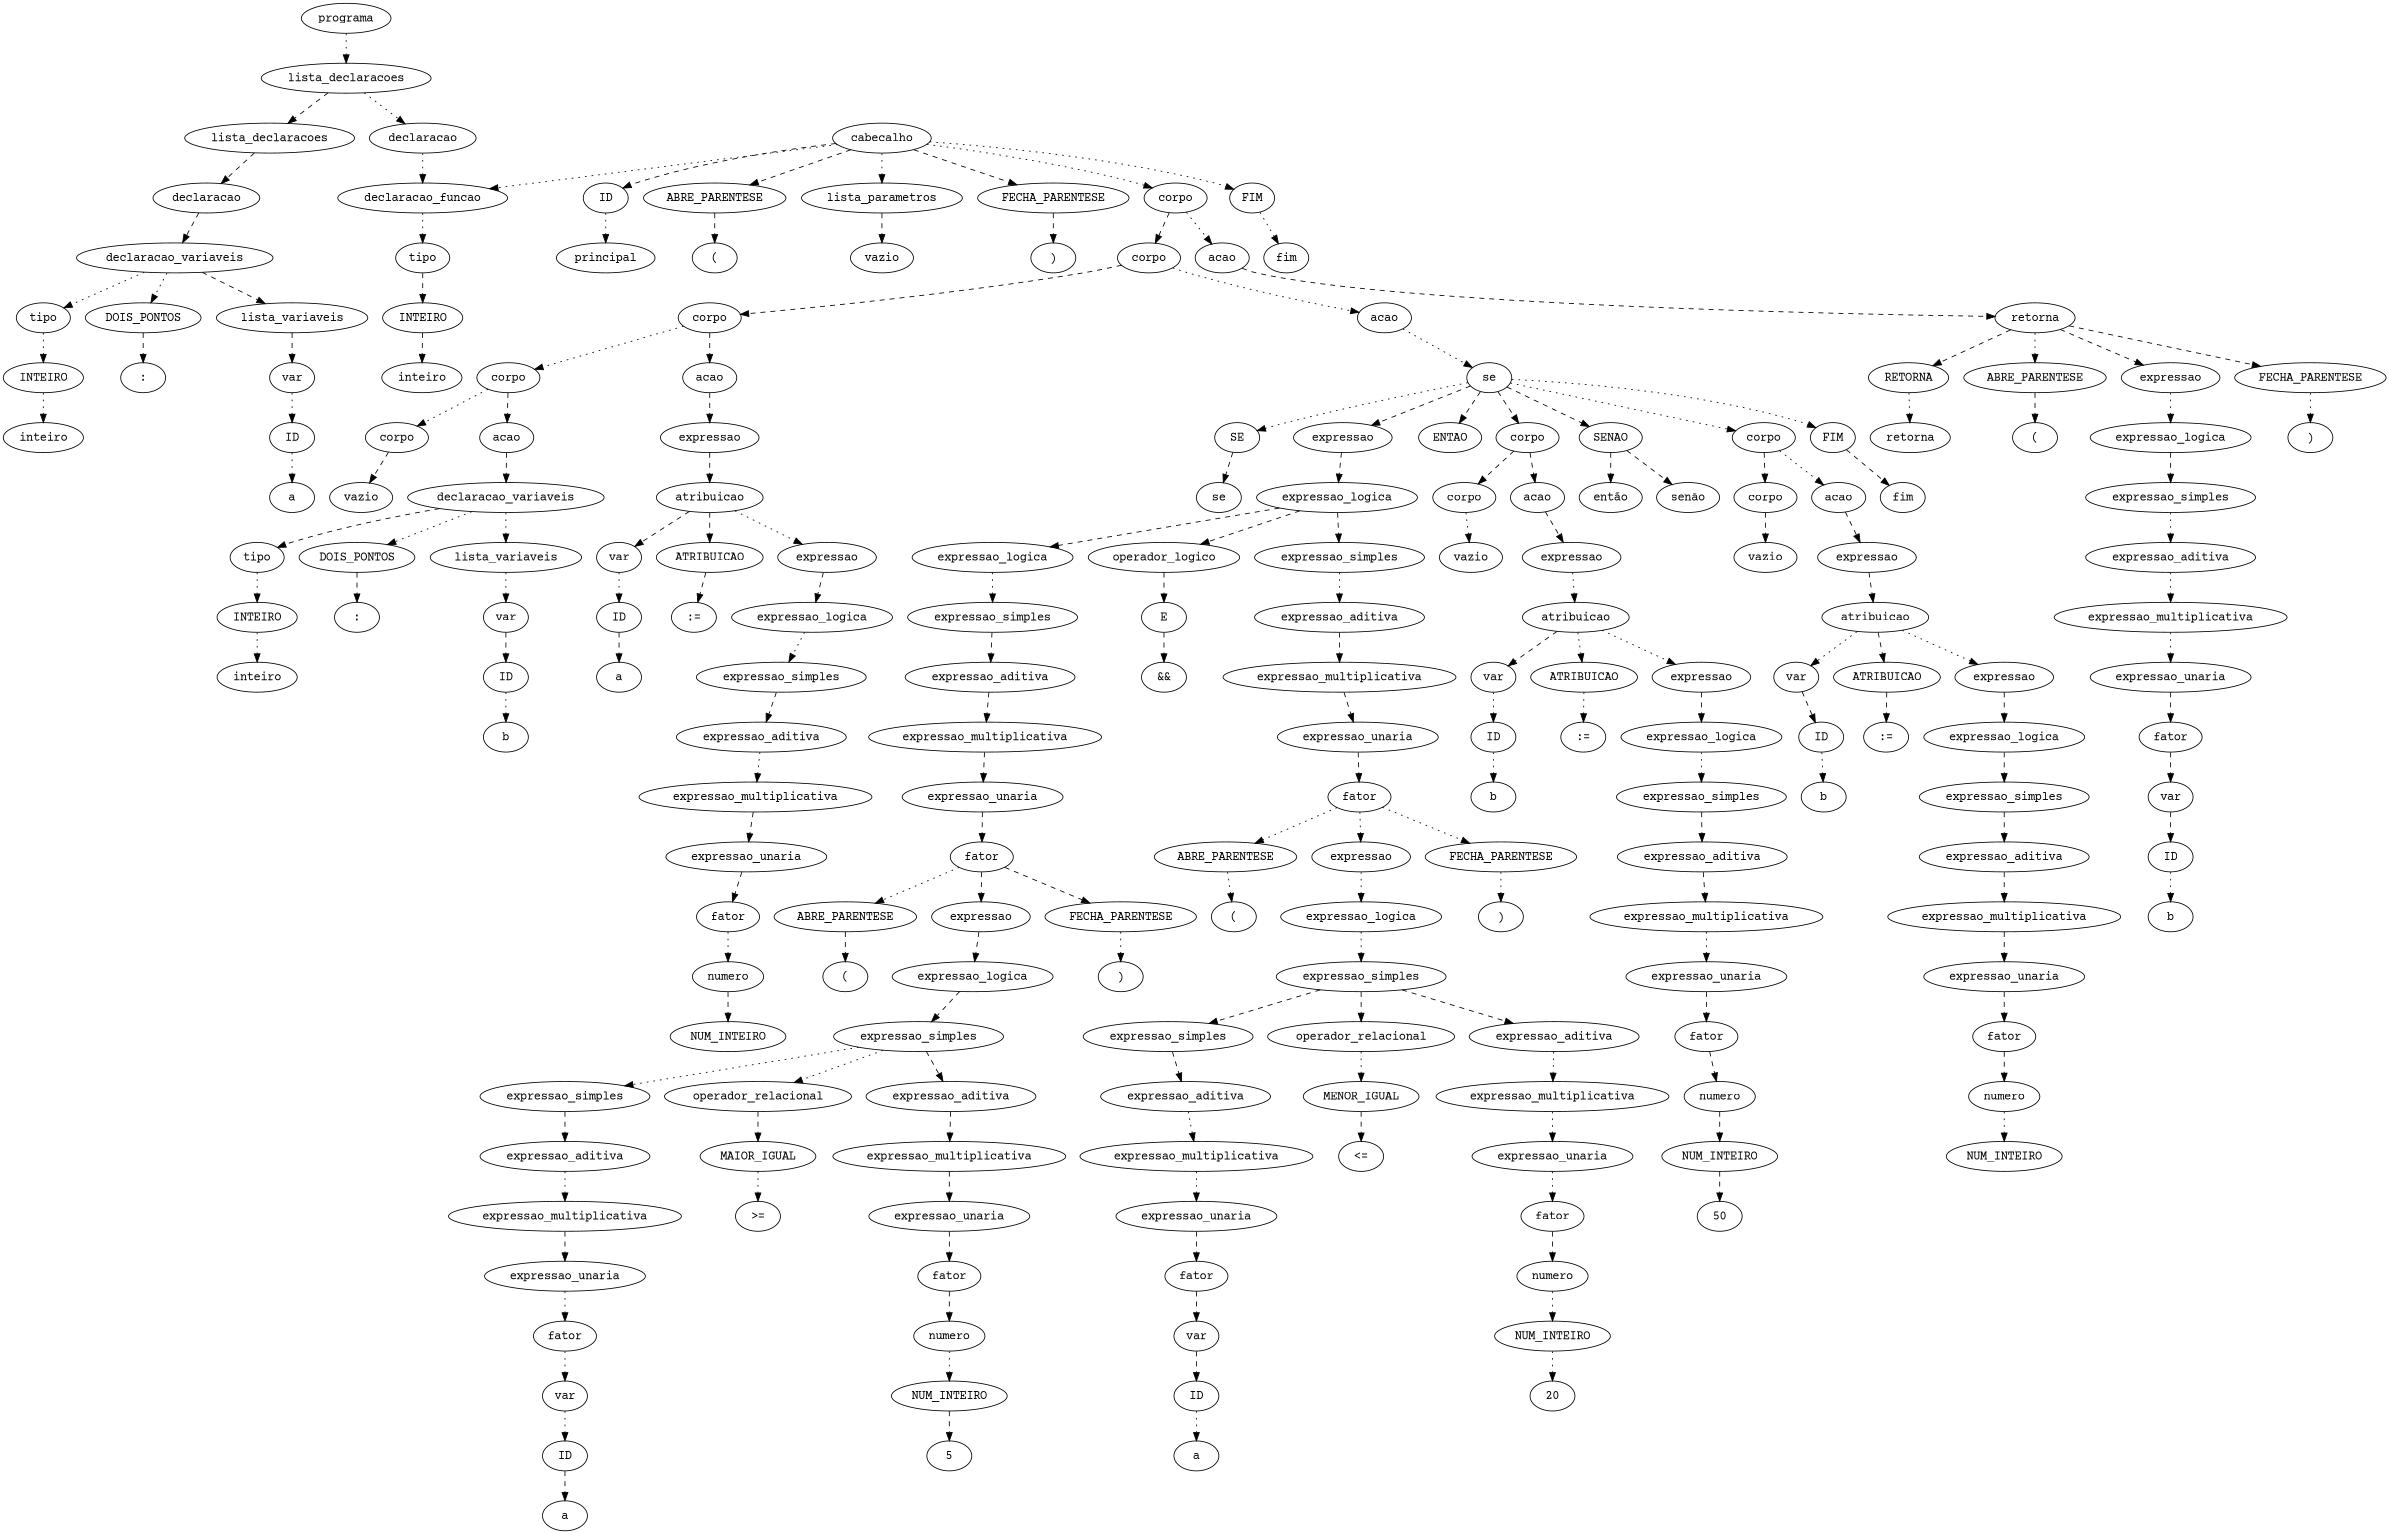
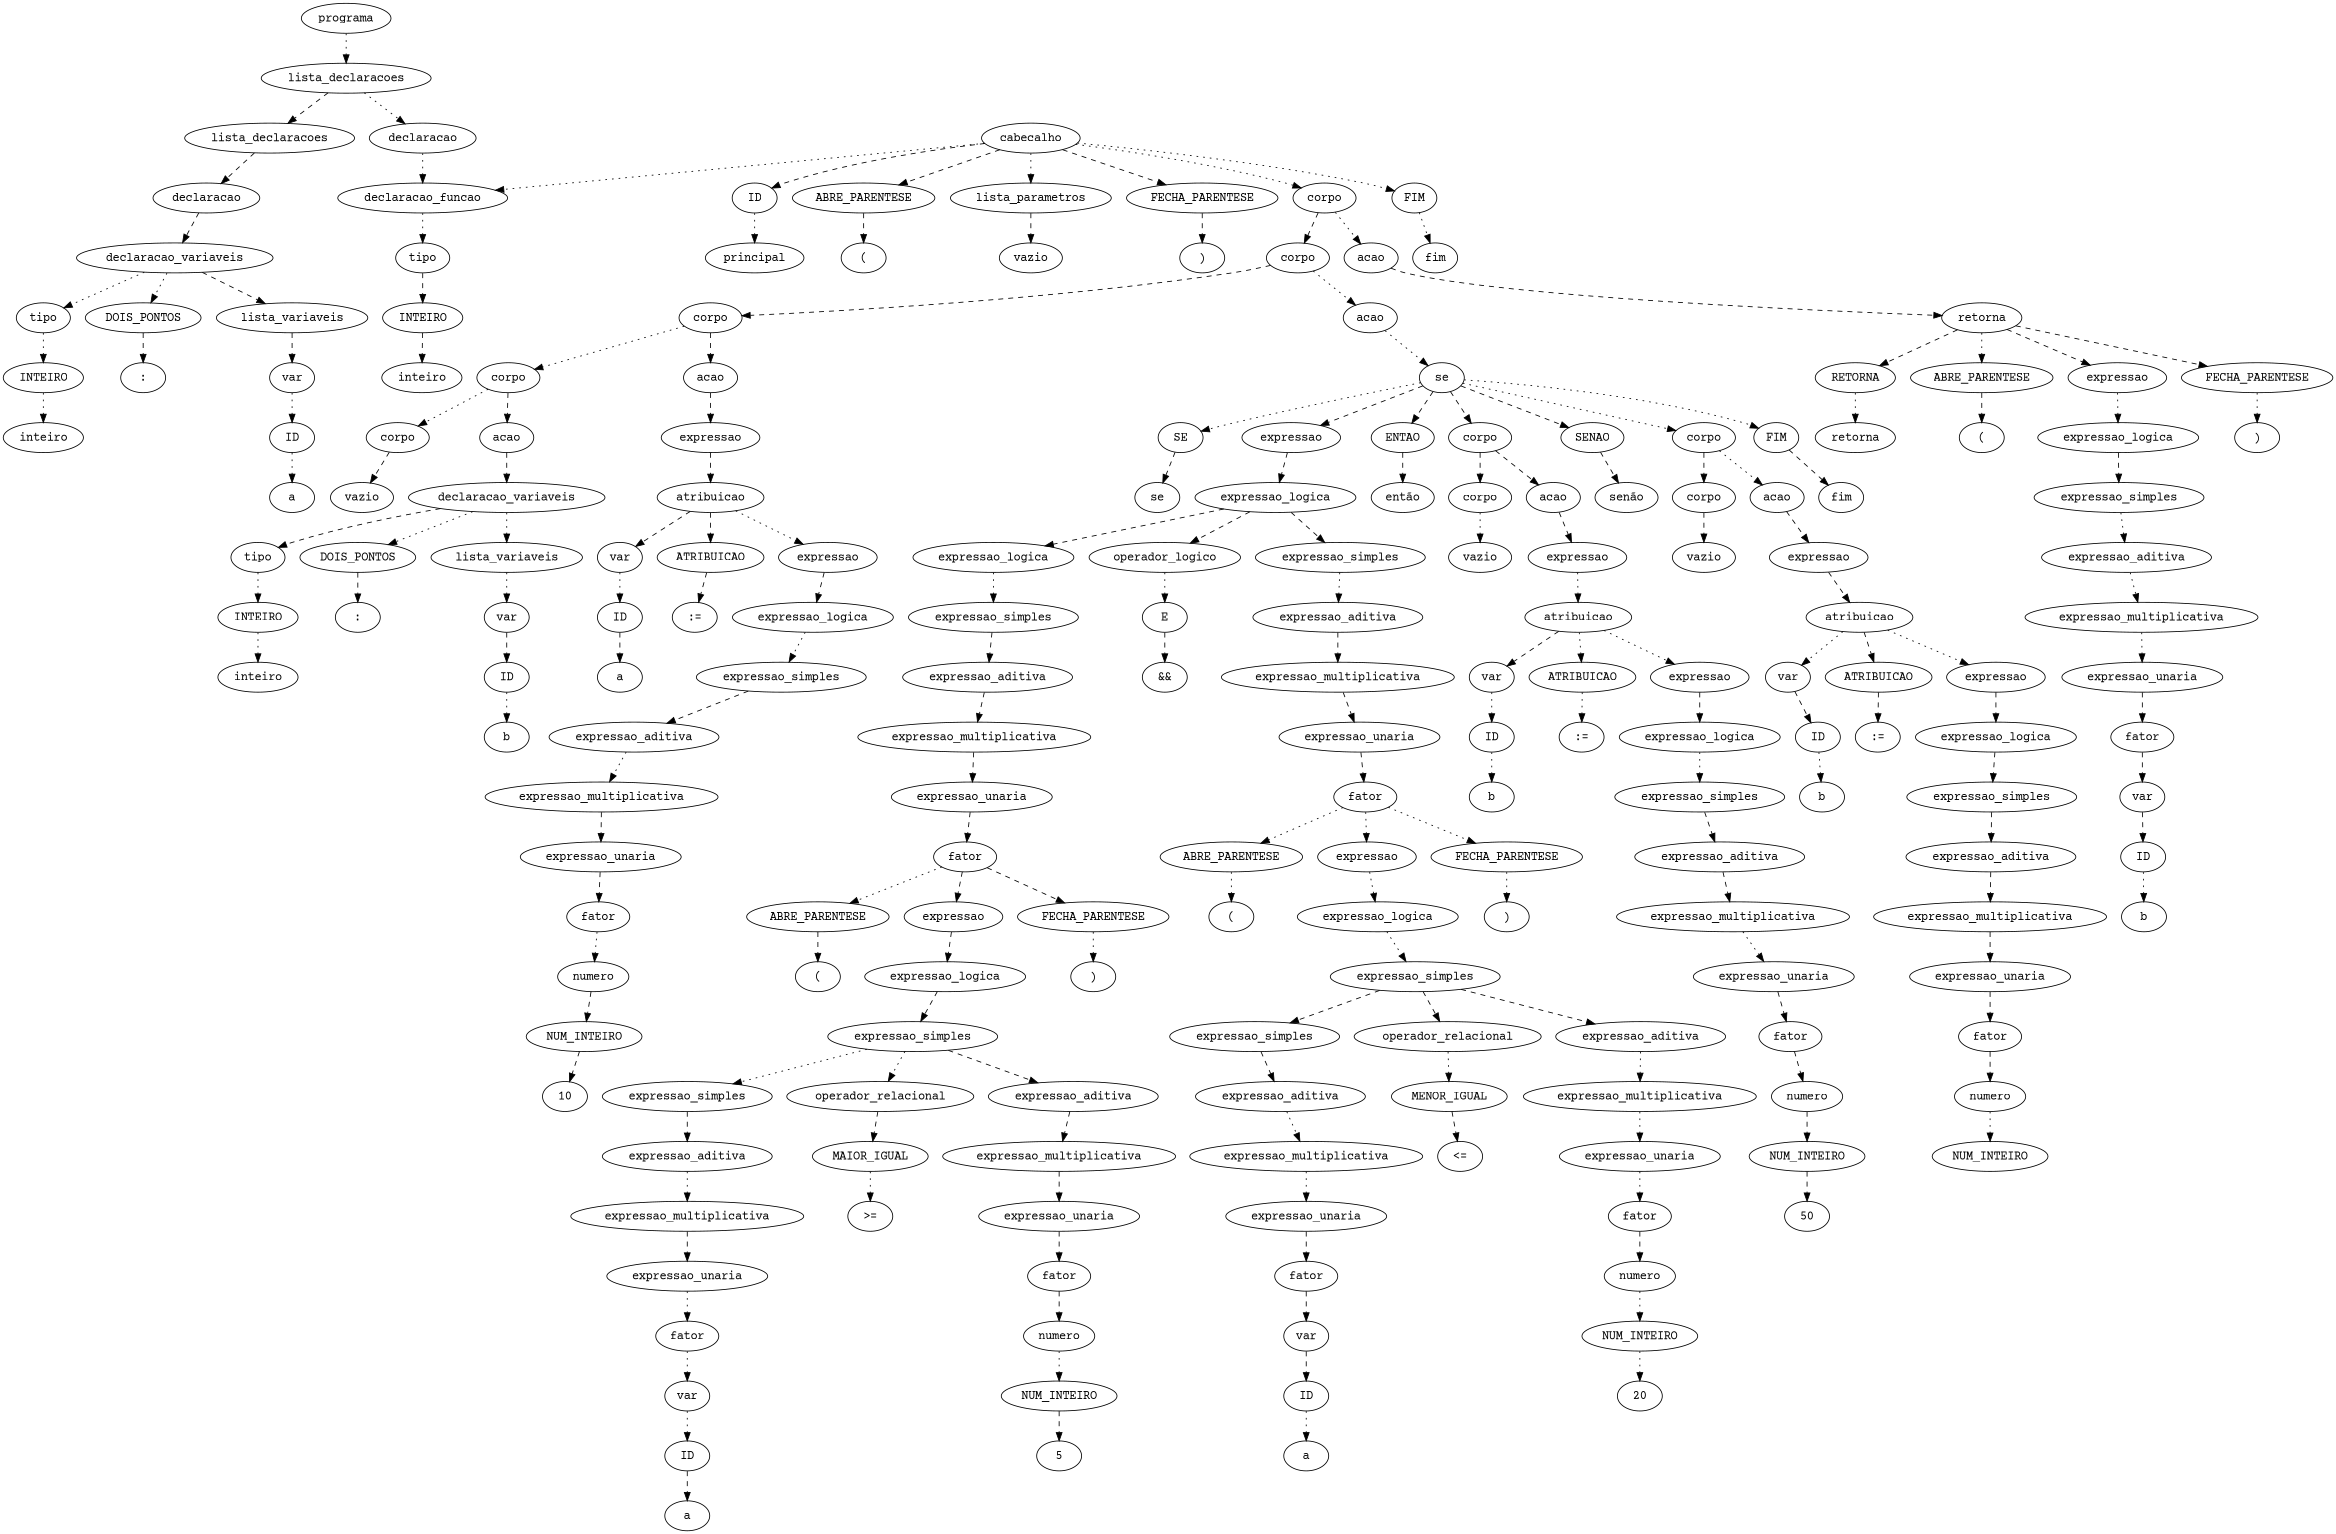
(1611, 463) -> (1403, 463)
(1164, 583) -> (1165, 583)
none -> (565, 1097)
